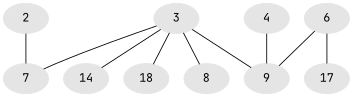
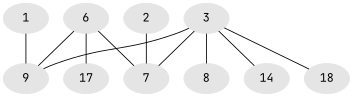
(267, 18) -> (26, 18)
none -> (112, 44)
